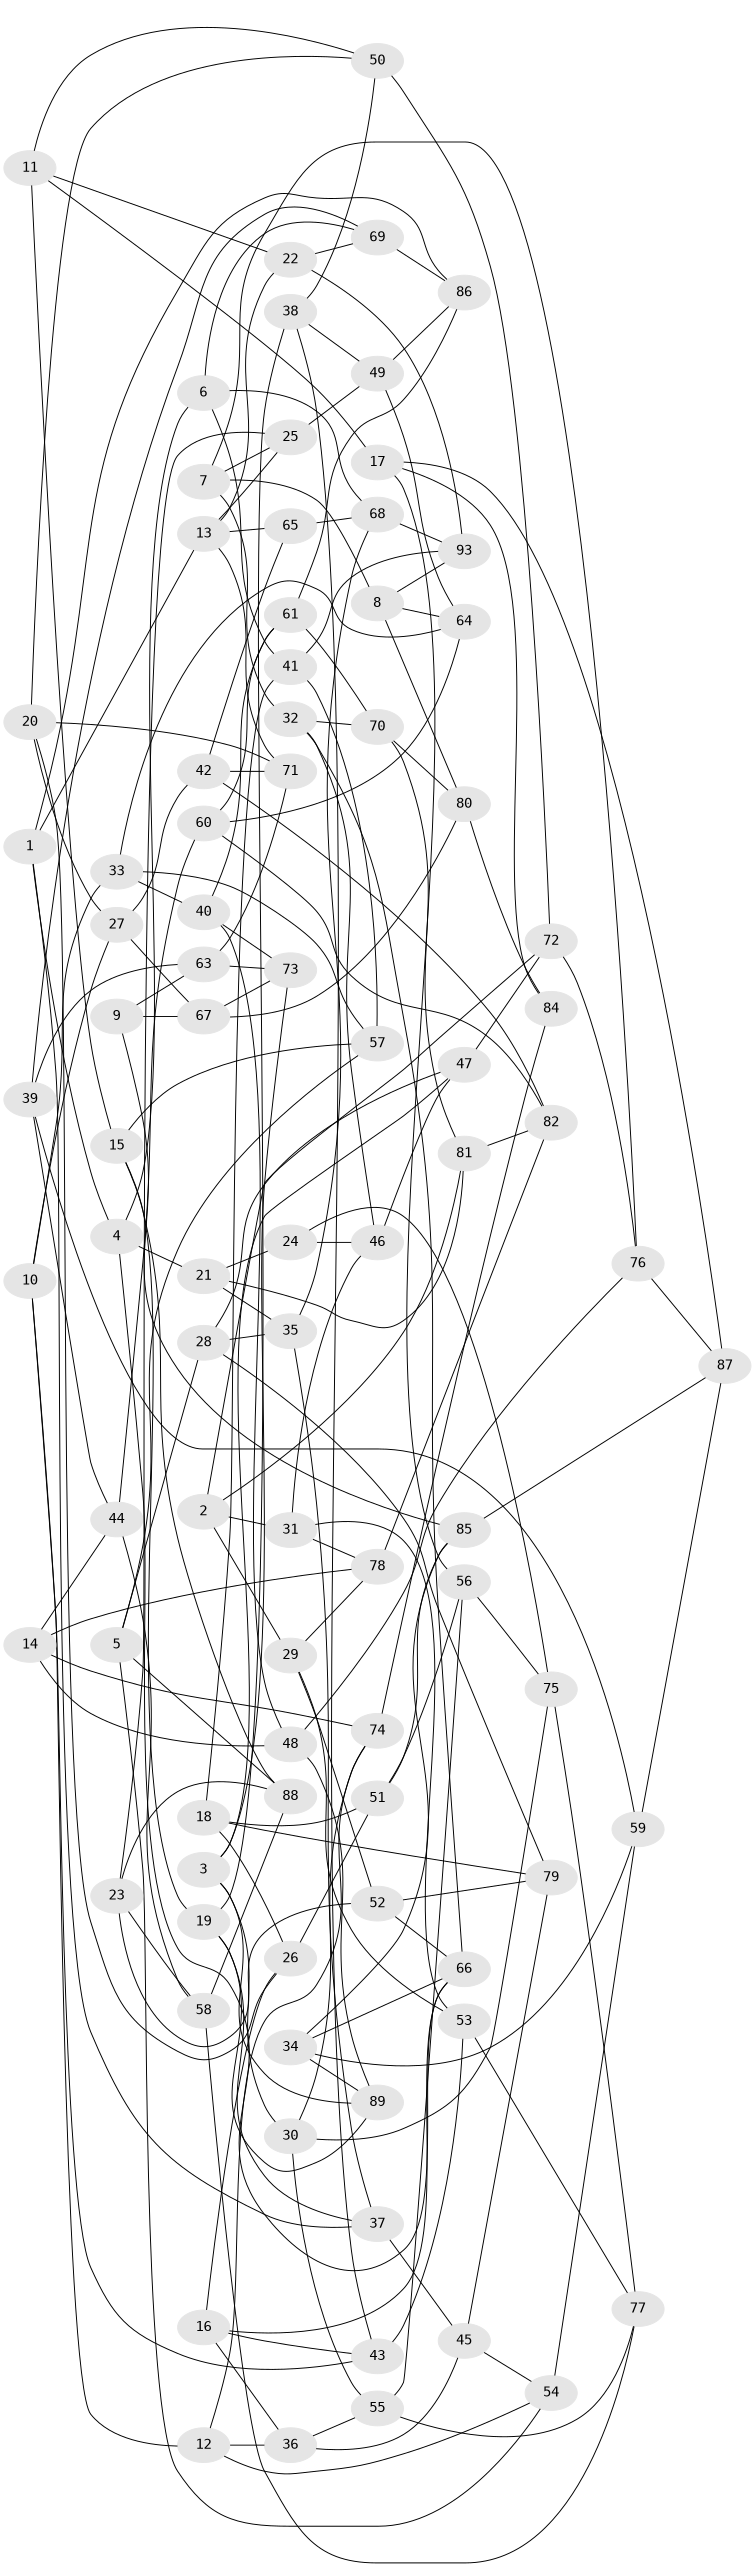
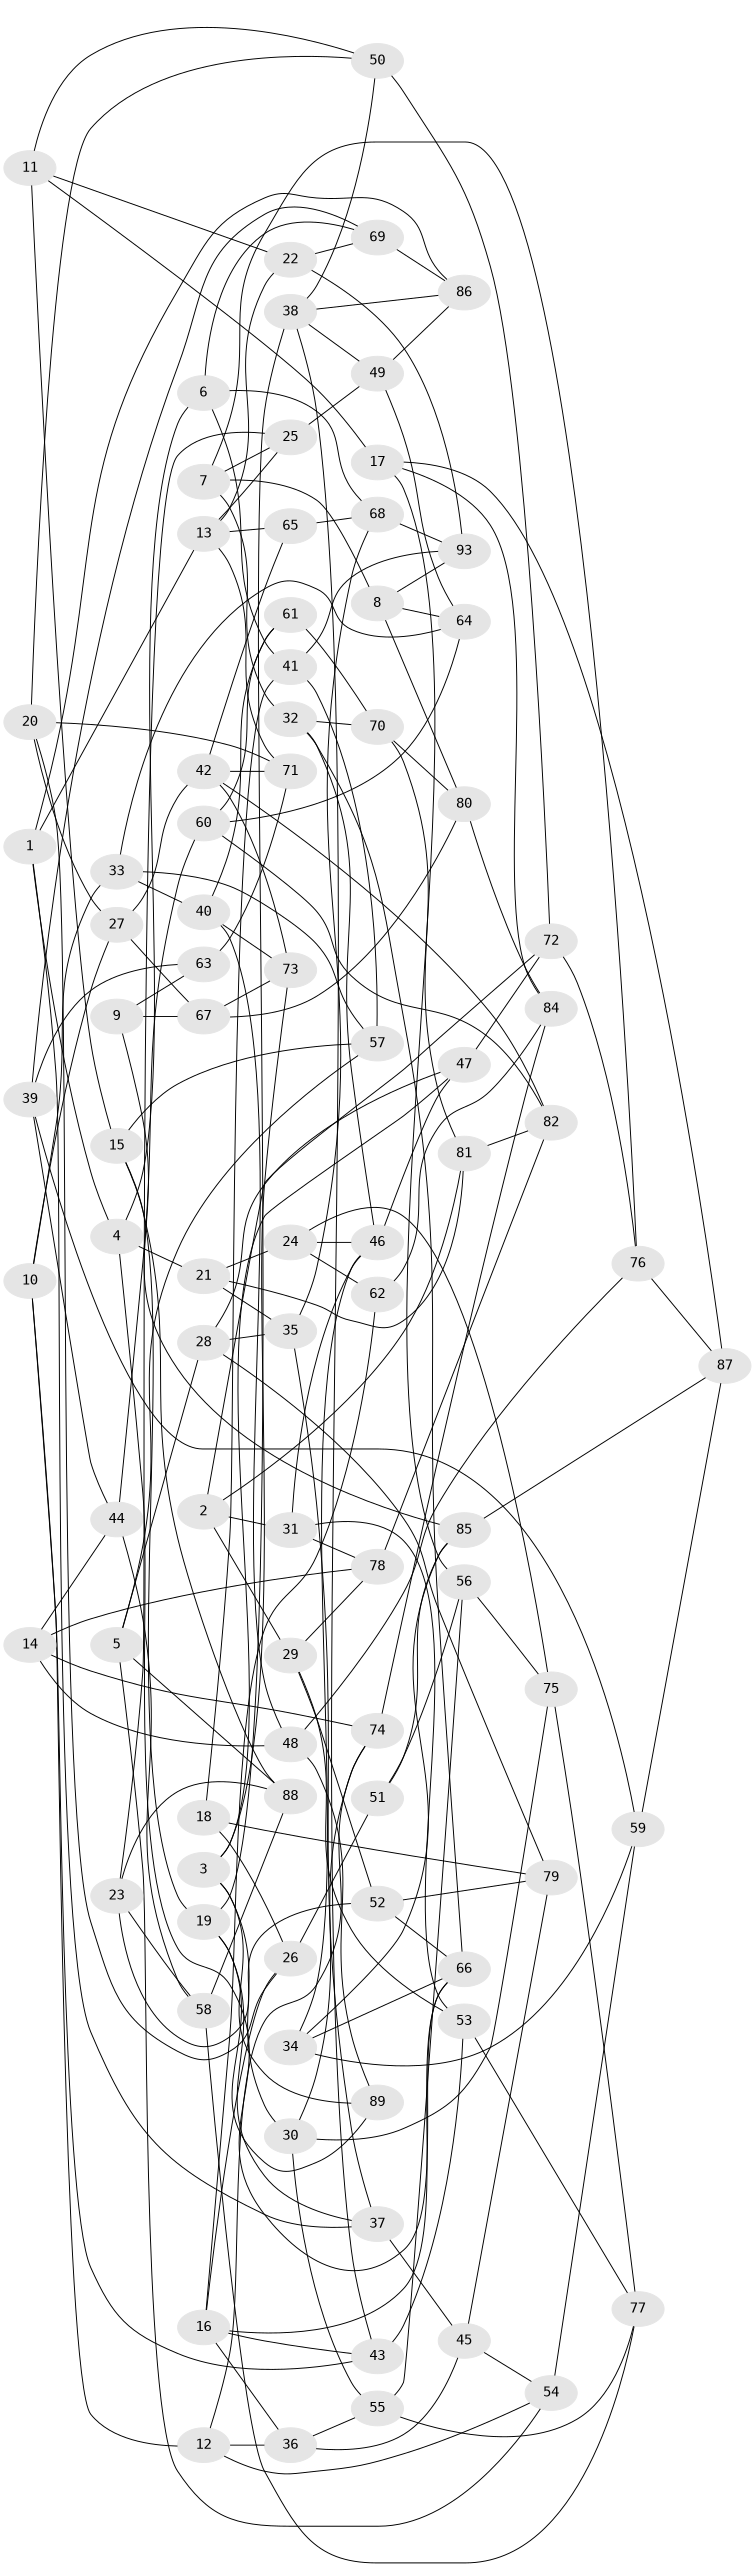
(346, 444) -> (377, 302)
(247, 967) -> (267, 883)
none -> (377, 1295)
(294, 1825) -> none
(332, 2073) -> (323, 1466)
